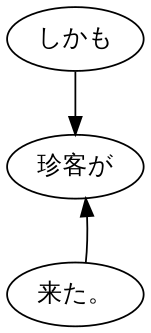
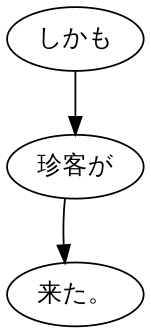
(87, 240) -> (64, 222)
